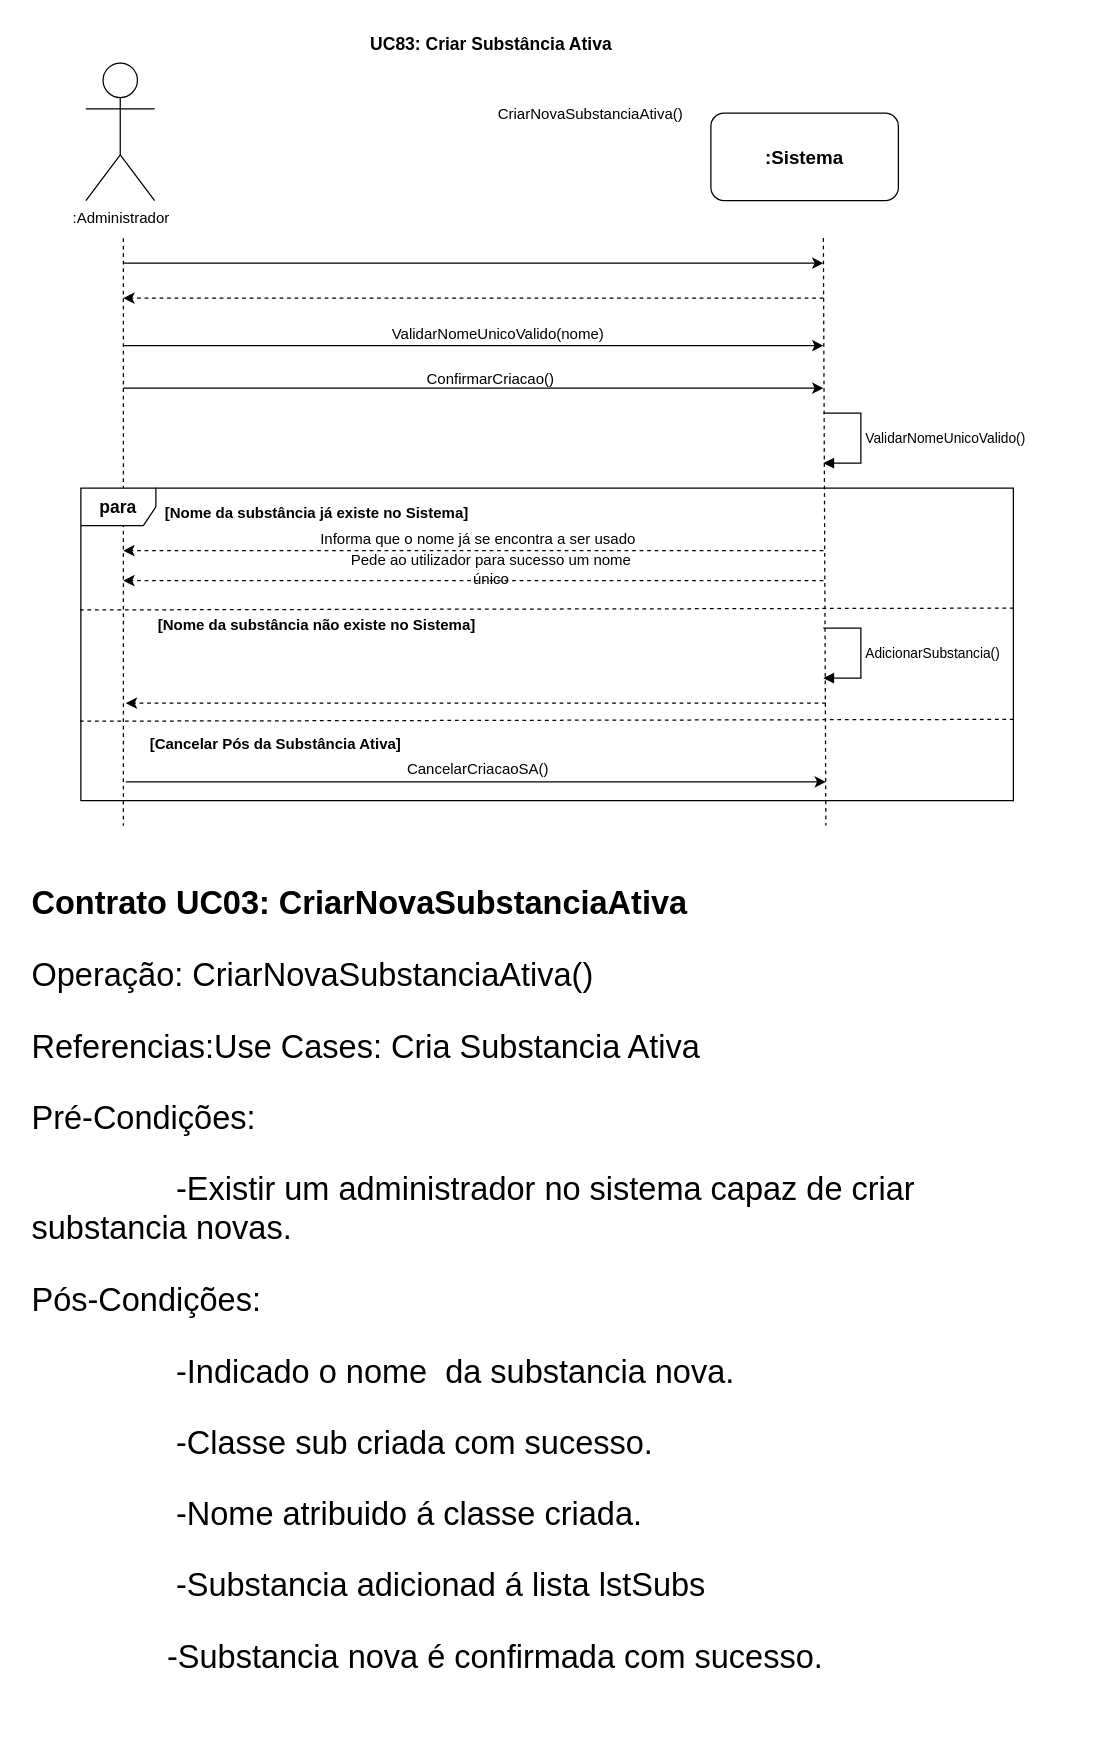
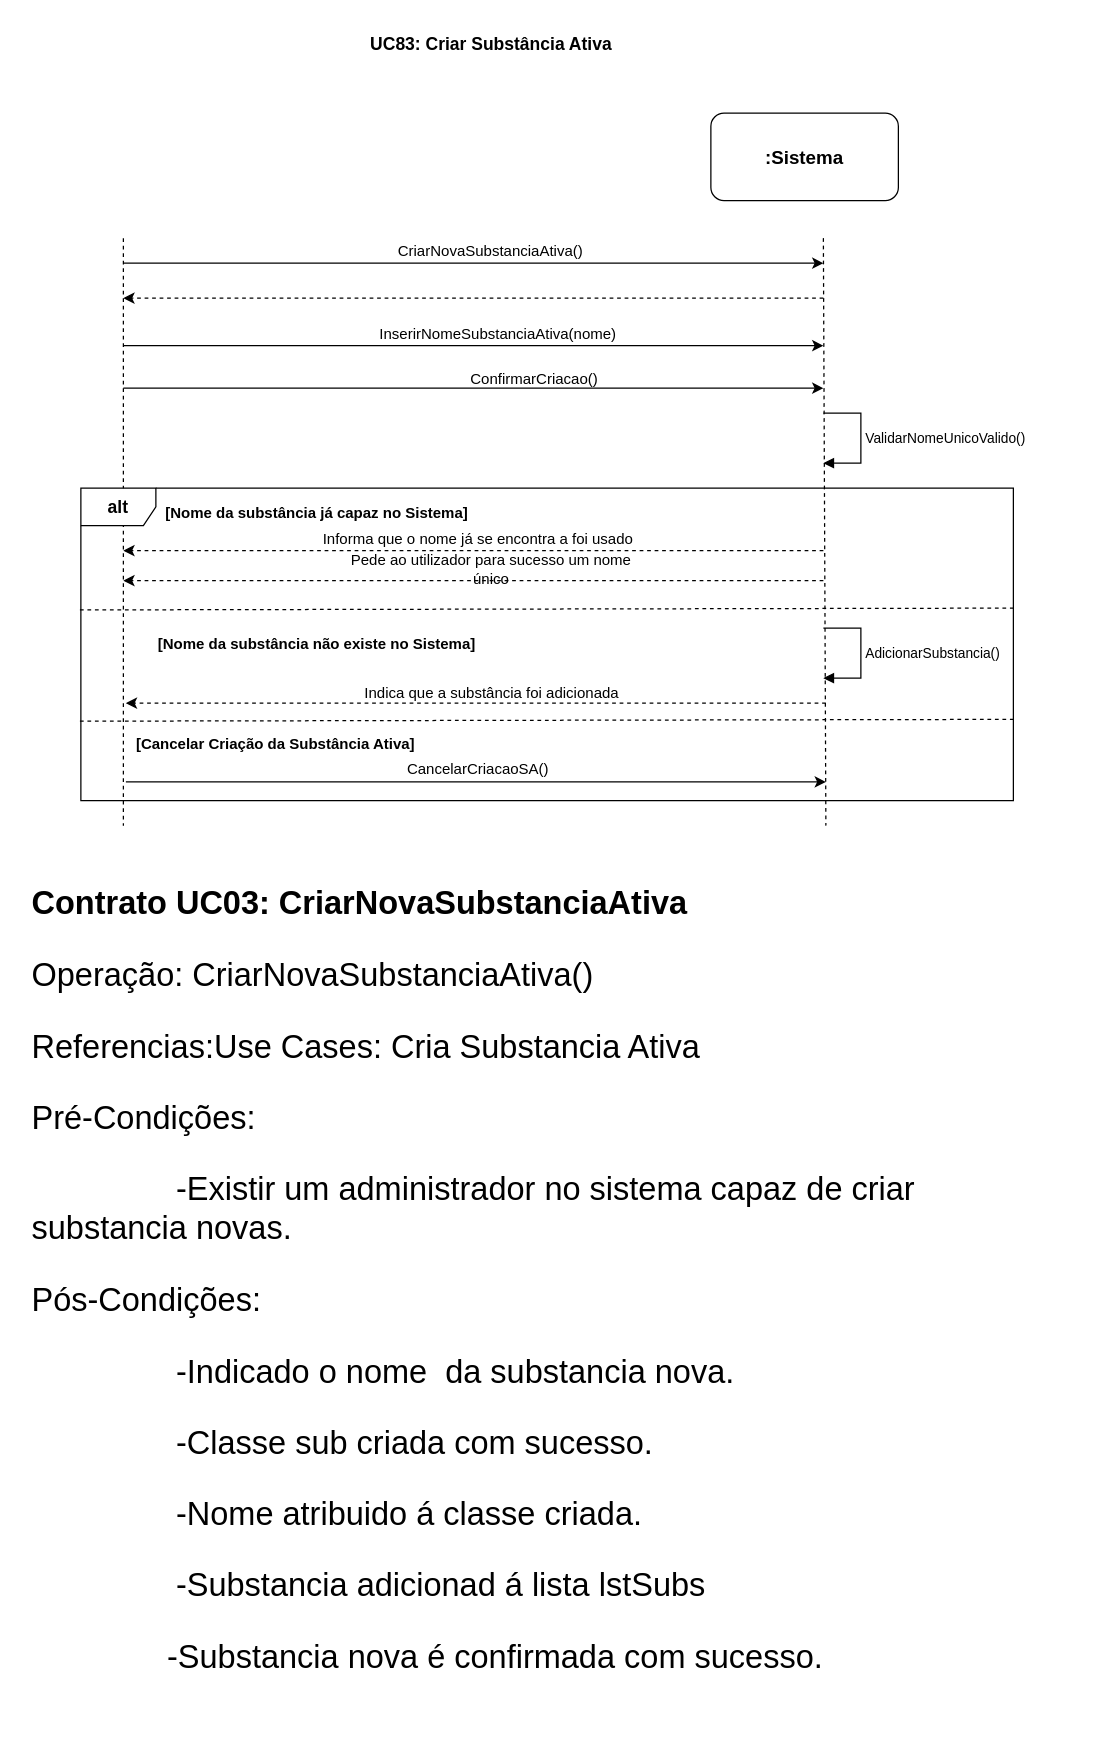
(591, 114) -> (491, 252)
(120, 132) -> none
(498, 334) -> (498, 334)
(491, 379) -> (534, 379)
(118, 507) -> (118, 507)
(317, 513) -> (317, 513)
(478, 539) -> (478, 539)
(317, 626) -> (317, 644)
none -> (492, 693)
(276, 744) -> (276, 744)
